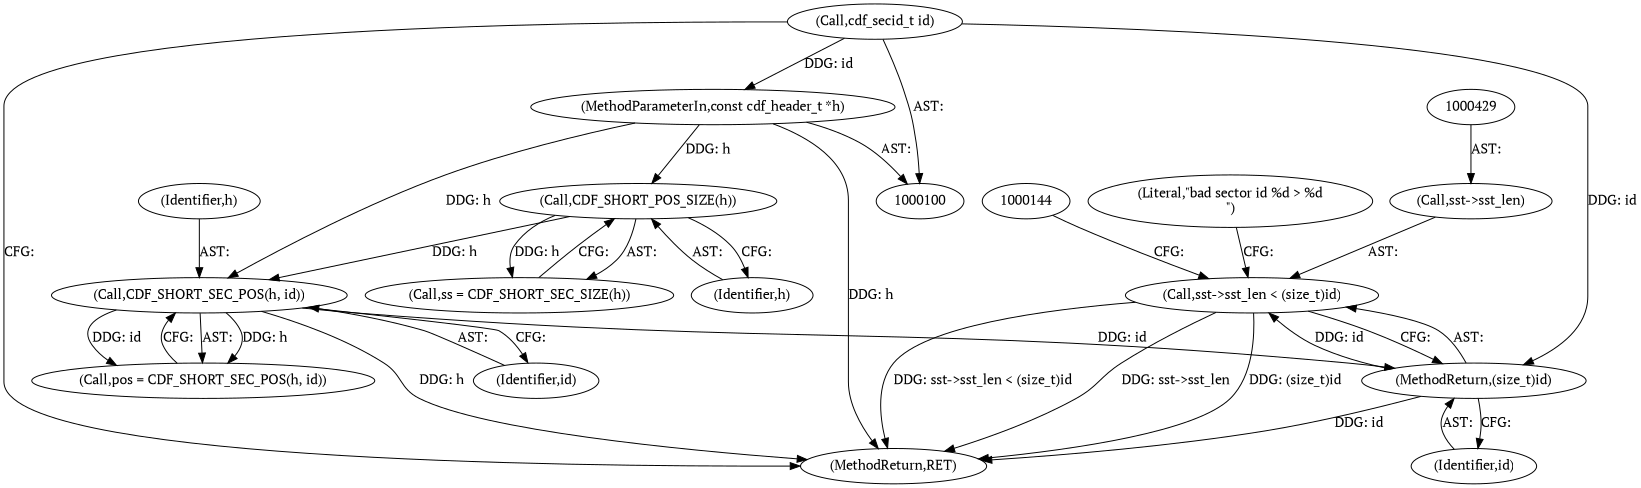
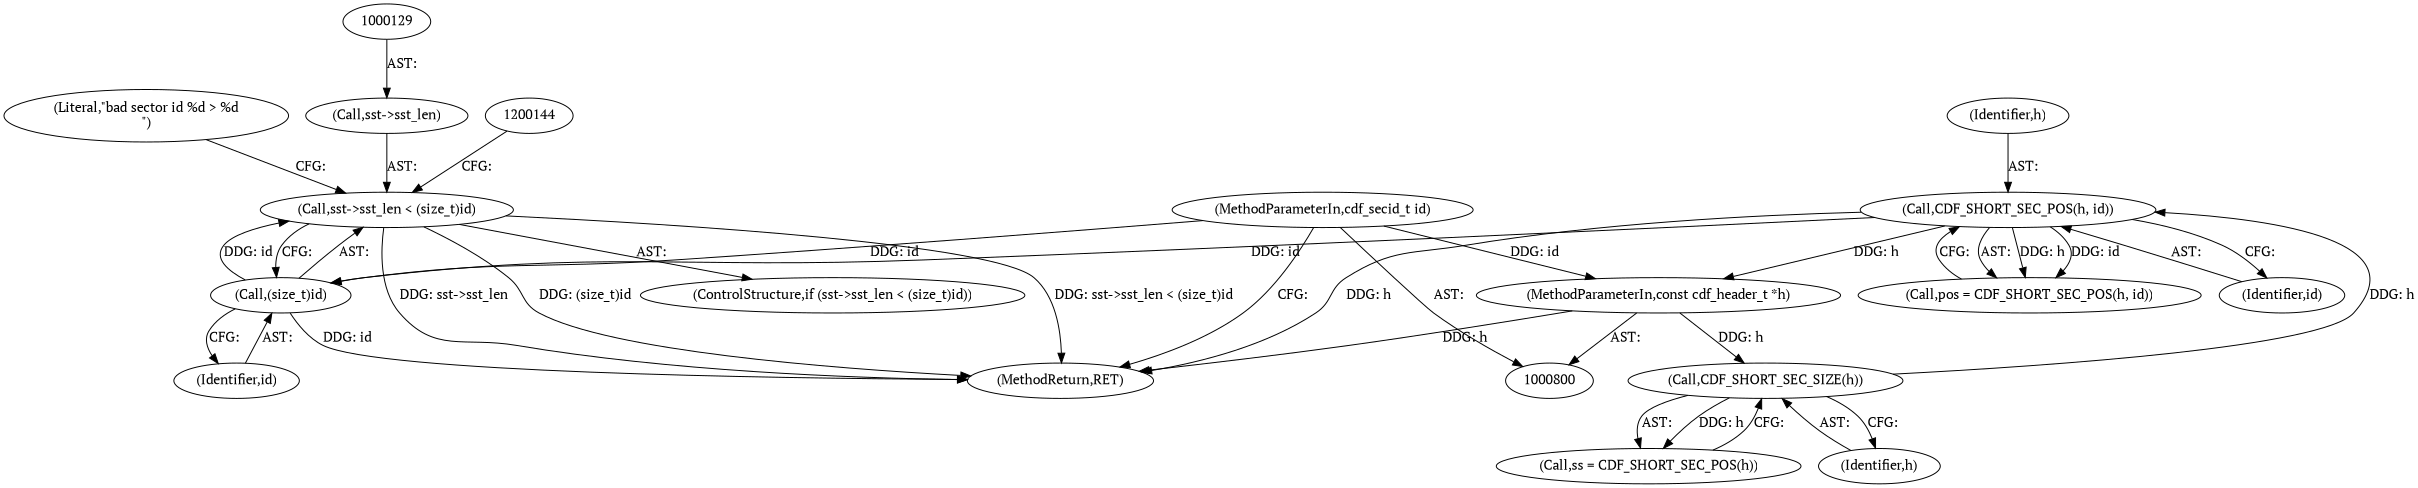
(875, 22) -> (1323, 210)
(1471, 107) -> (387, 22)
(430, 181) -> (1839, 251)
(638, 201) -> (1766, 381)
(920, 201) -> (1550, 381)
(1026, 201) -> (529, 116)
(519, 295) -> (1649, 466)
none -> (833, 295)
(1474, 381) -> (281, 295)
